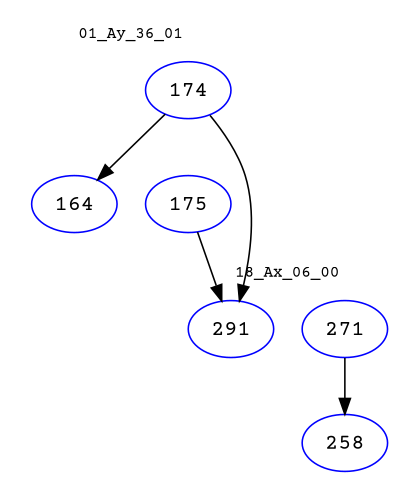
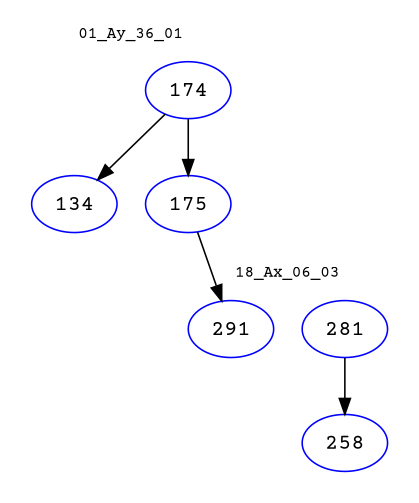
(249, 196) -> (188, 139)
(74, 204) -> (74, 204)
(288, 273) -> (288, 273)
(345, 329) -> (345, 329)
